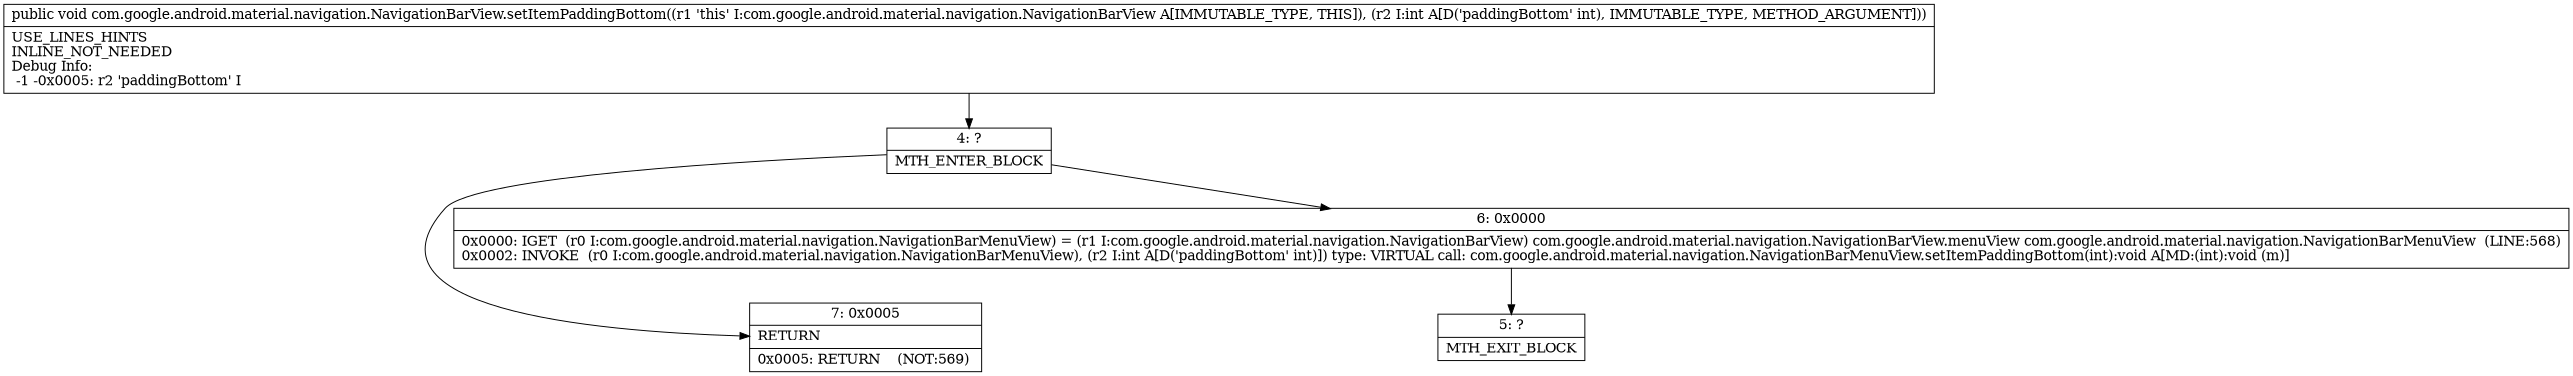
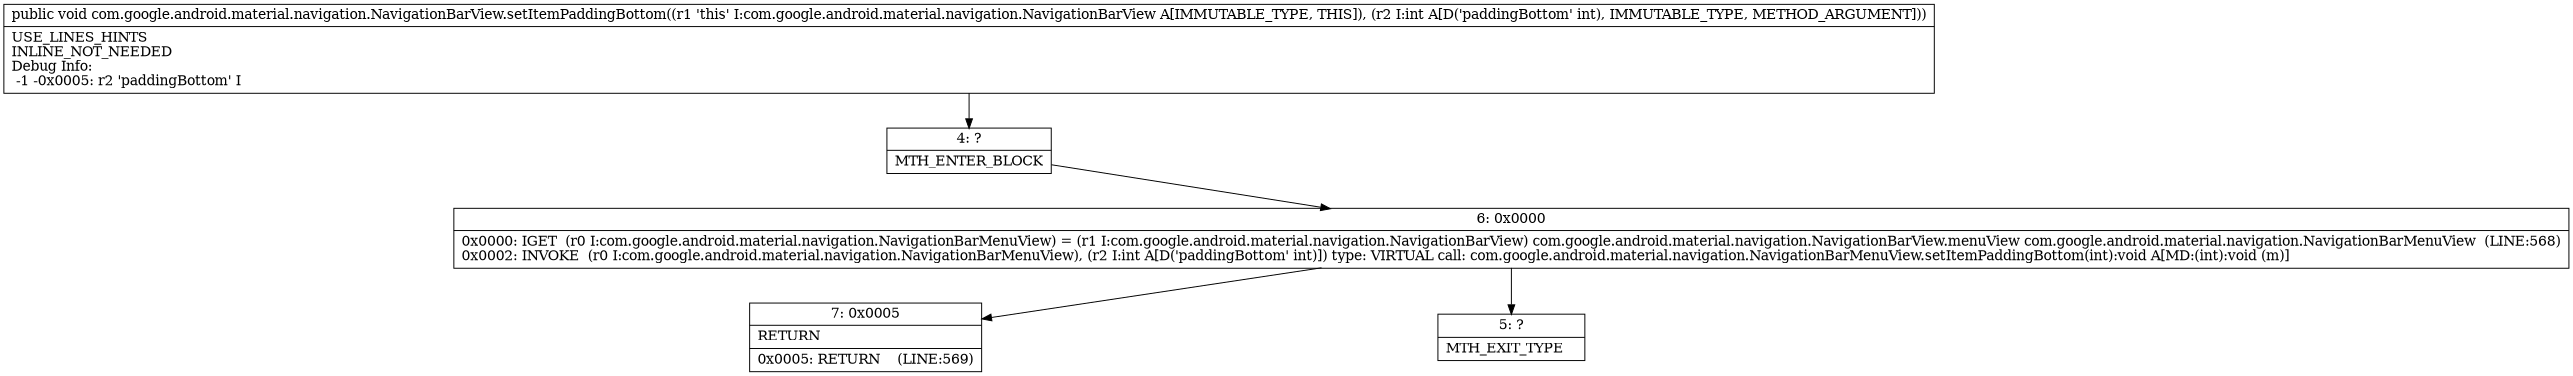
(472, 196) -> (1157, 293)
(1511, 348) -> (1505, 348)
(864, 360) -> (866, 360)
